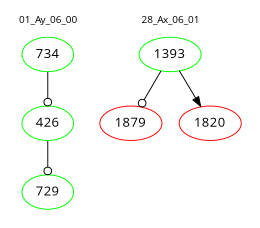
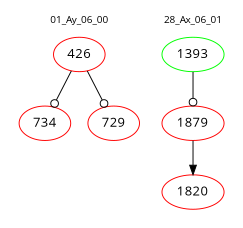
(48, 54) -> (45, 123)
(48, 85) -> (64, 85)
(188, 85) -> (193, 153)
(48, 123) -> (79, 54)
(48, 192) -> (114, 123)
